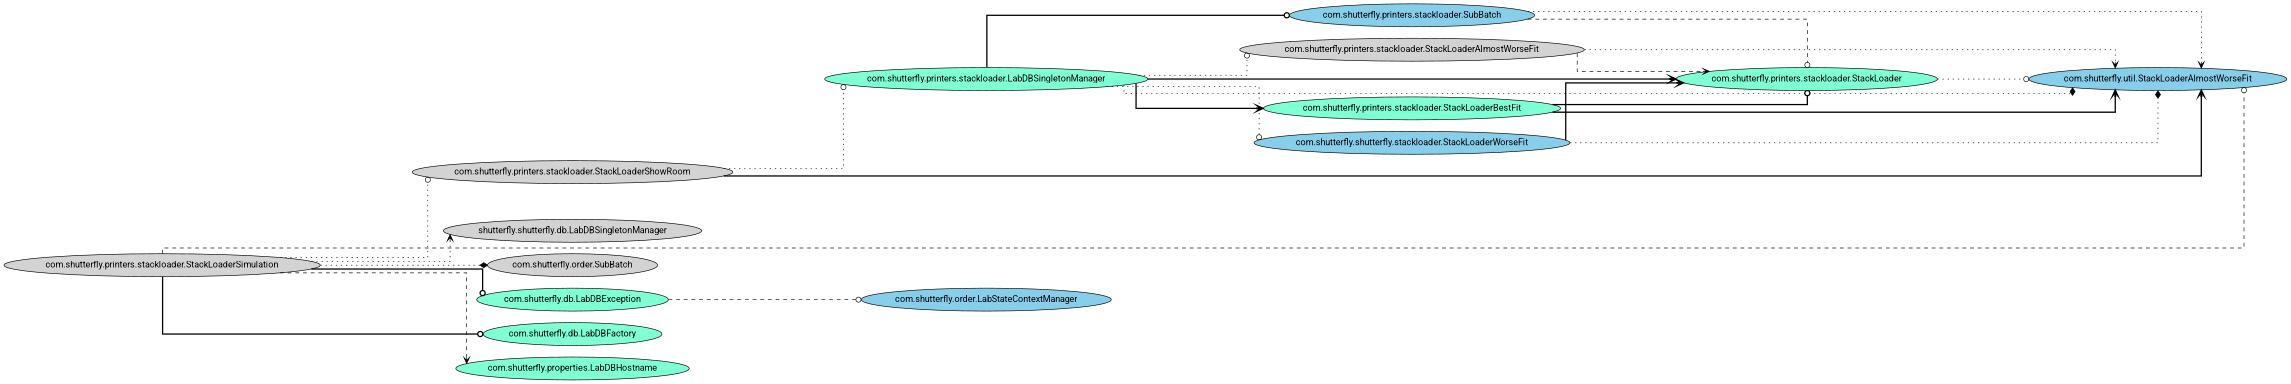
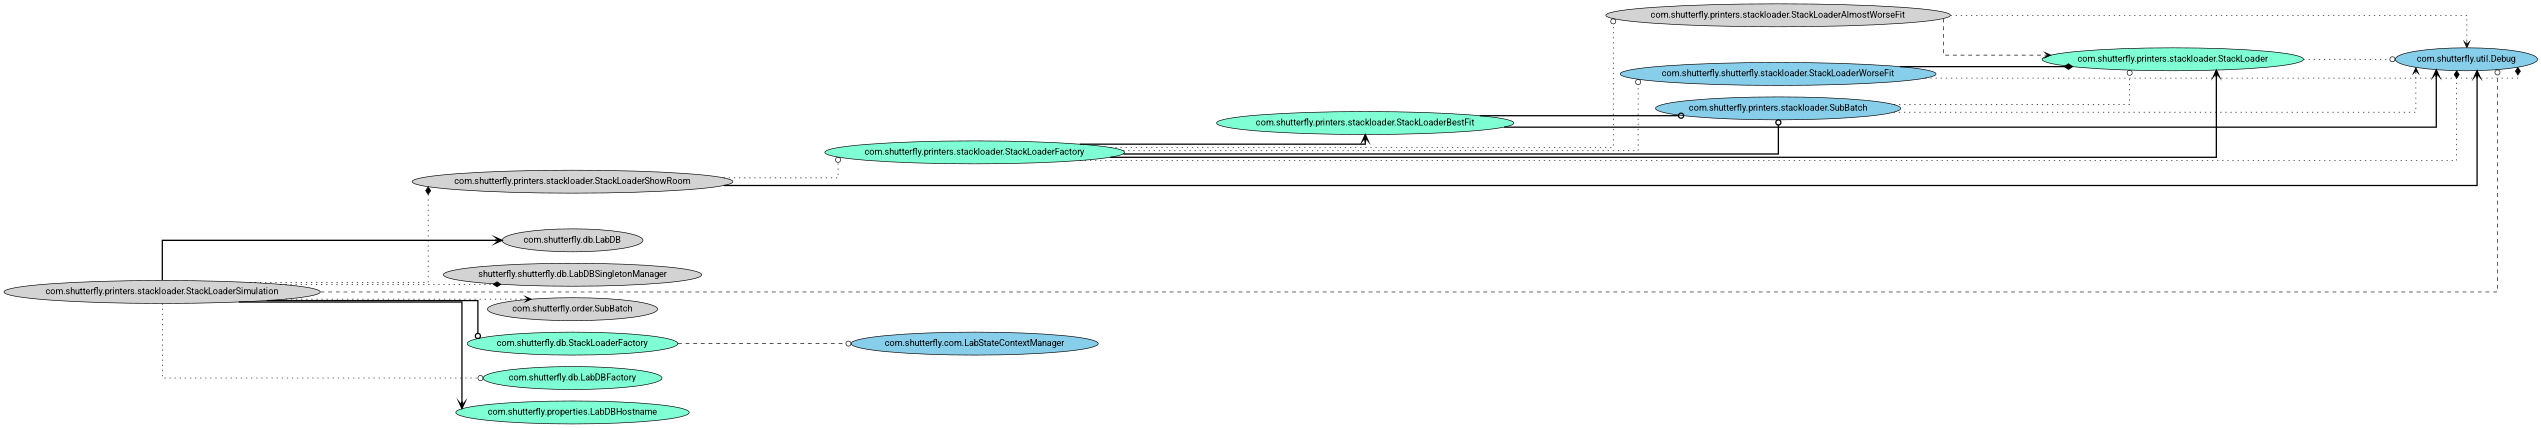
(1689, 19) -> (2026, 105)
(986, 79) -> (975, 152)
(2158, 79) -> (2466, 59)
(1593, 83) -> (1982, 67)
(1684, 105) -> (1579, 116)
none -> (573, 240)
(392, 258) -> (428, 274)
(391, 261) -> (435, 284)
(400, 265) -> (405, 299)
(416, 273) -> (462, 305)
(573, 300) -> (573, 344)
(986, 300) -> (975, 344)
(292, 334) -> (283, 378)
